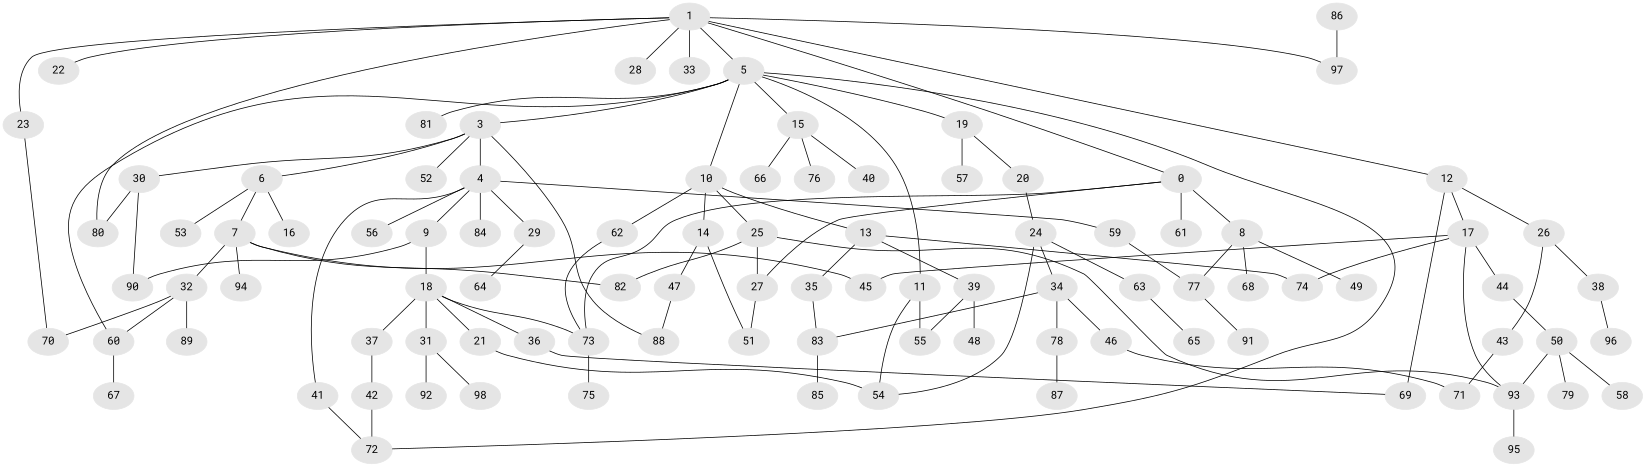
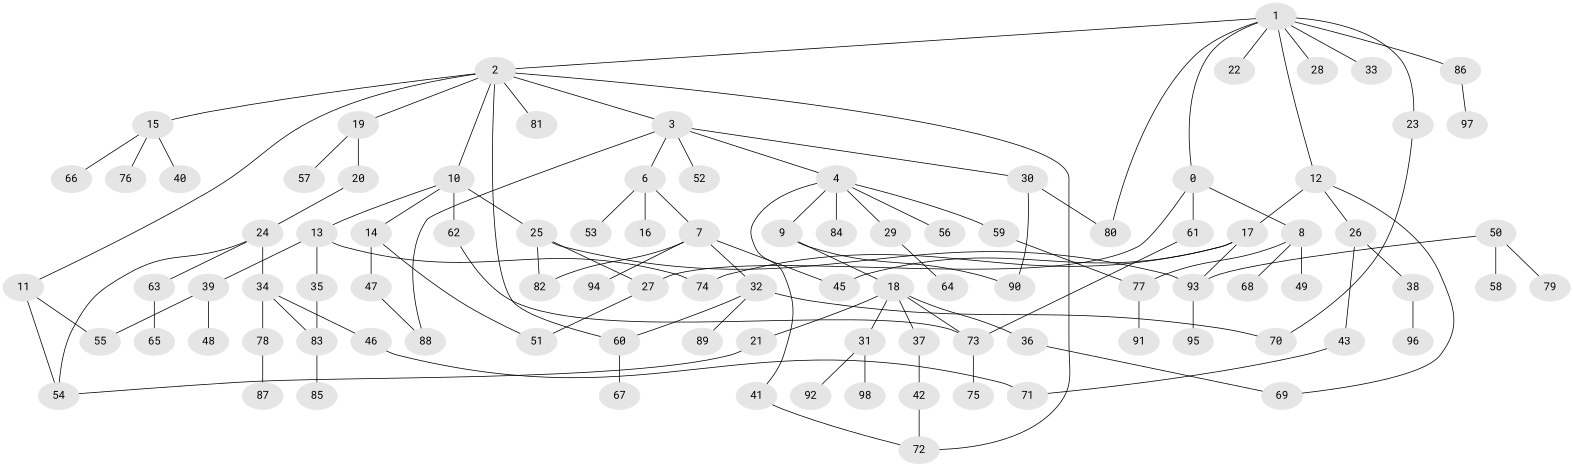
(1017, 29) -> (1369, 41)
(744, 71) -> (495, 71)
(839, 198) -> (1083, 288)
(1503, 288) -> none
